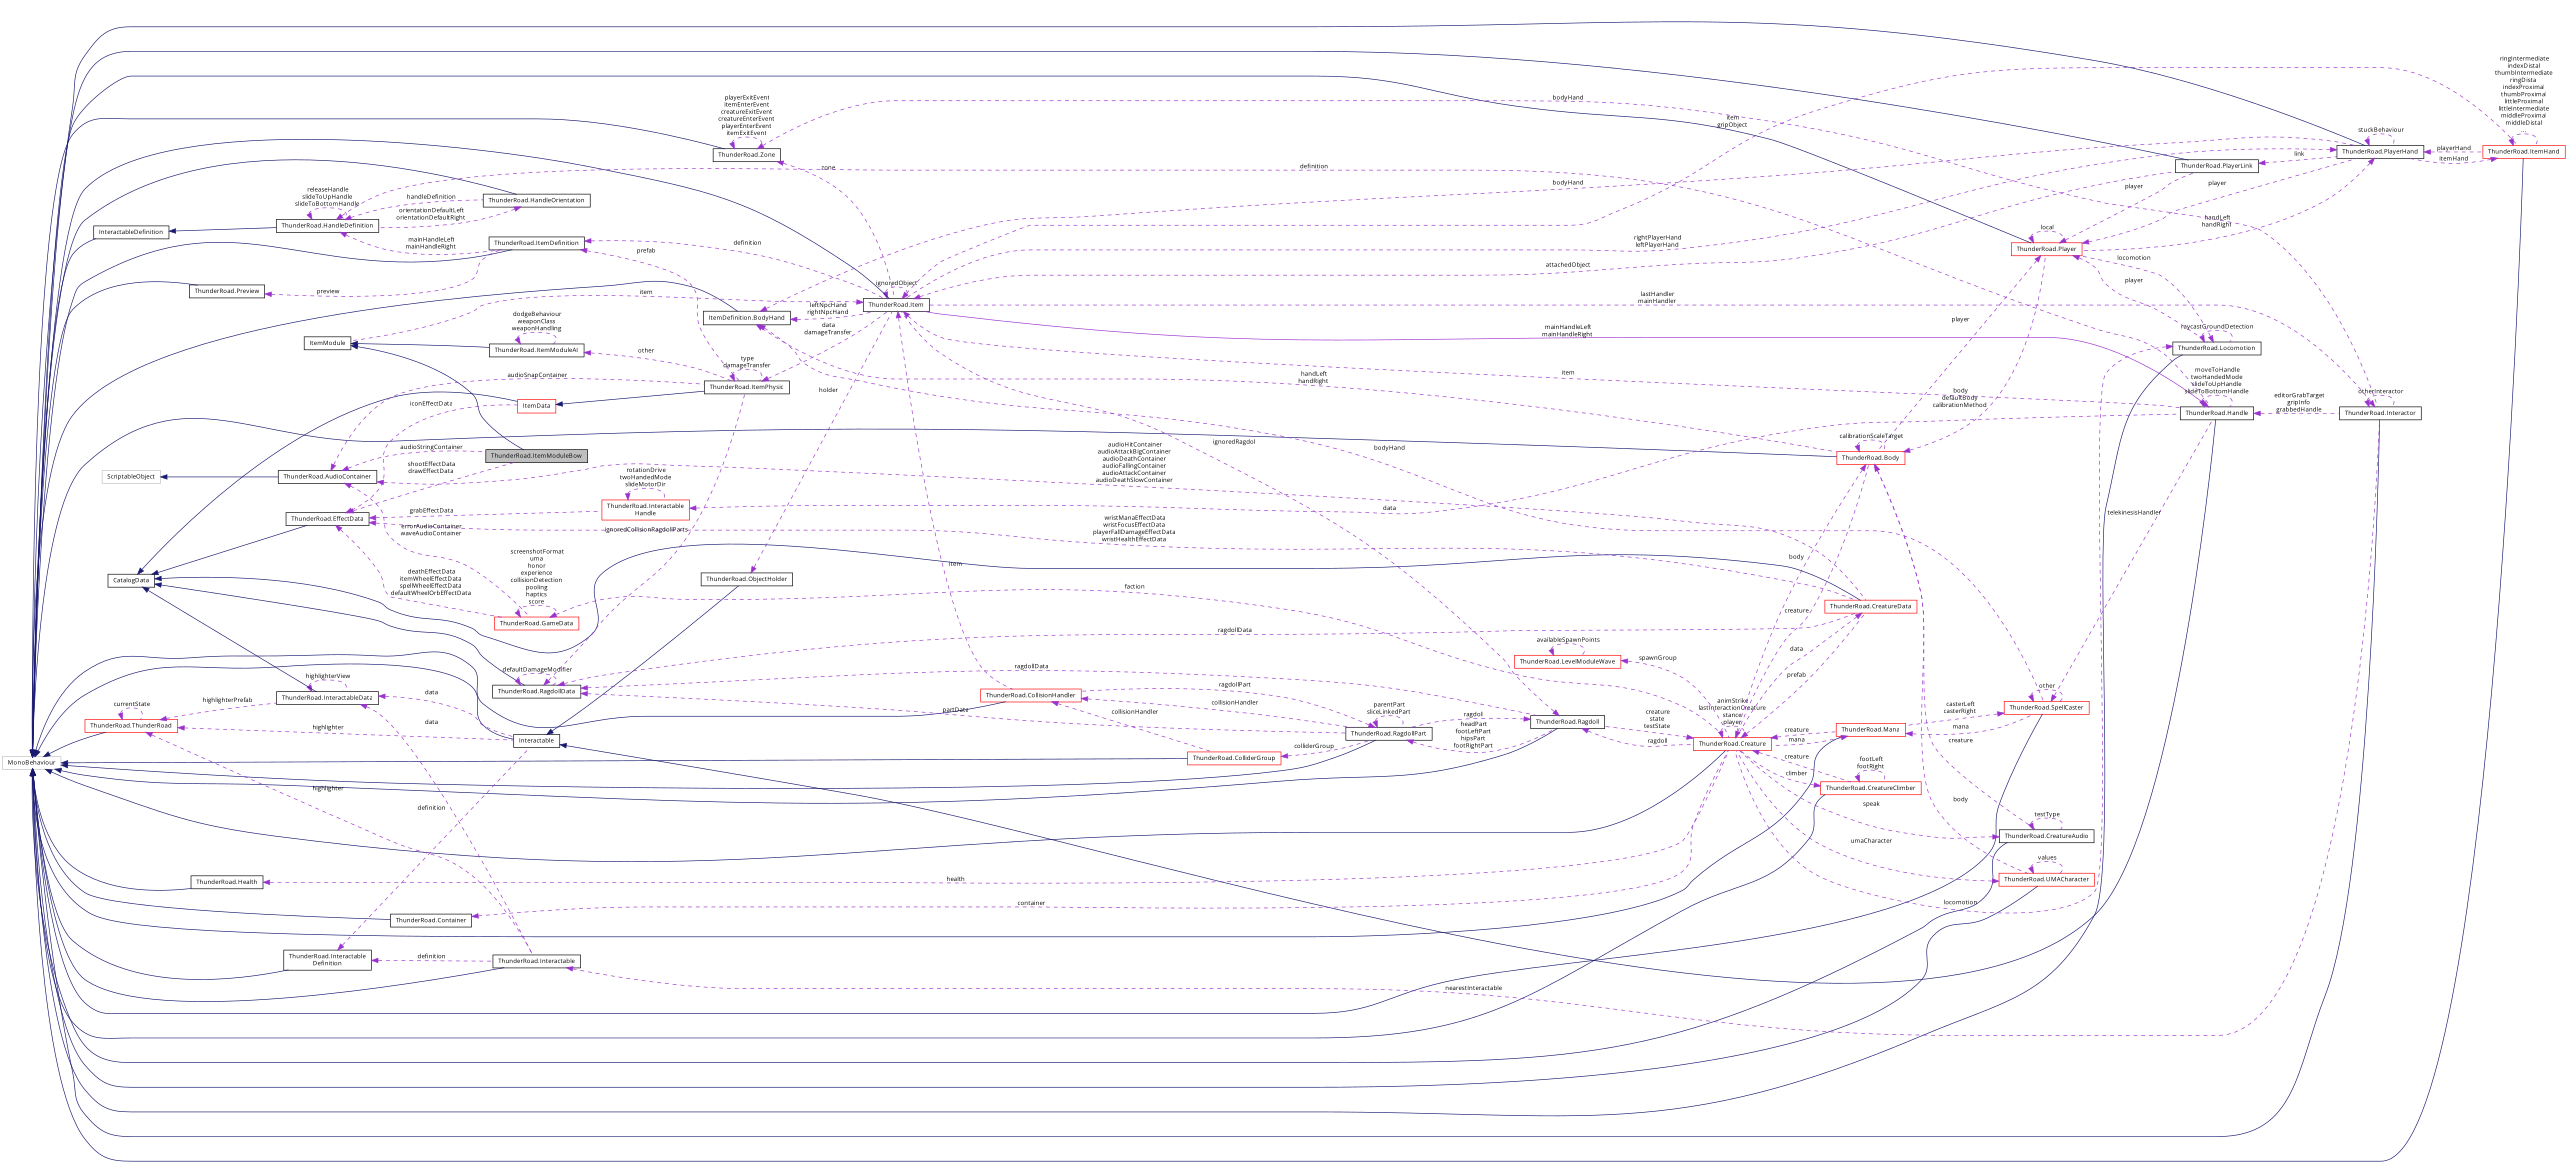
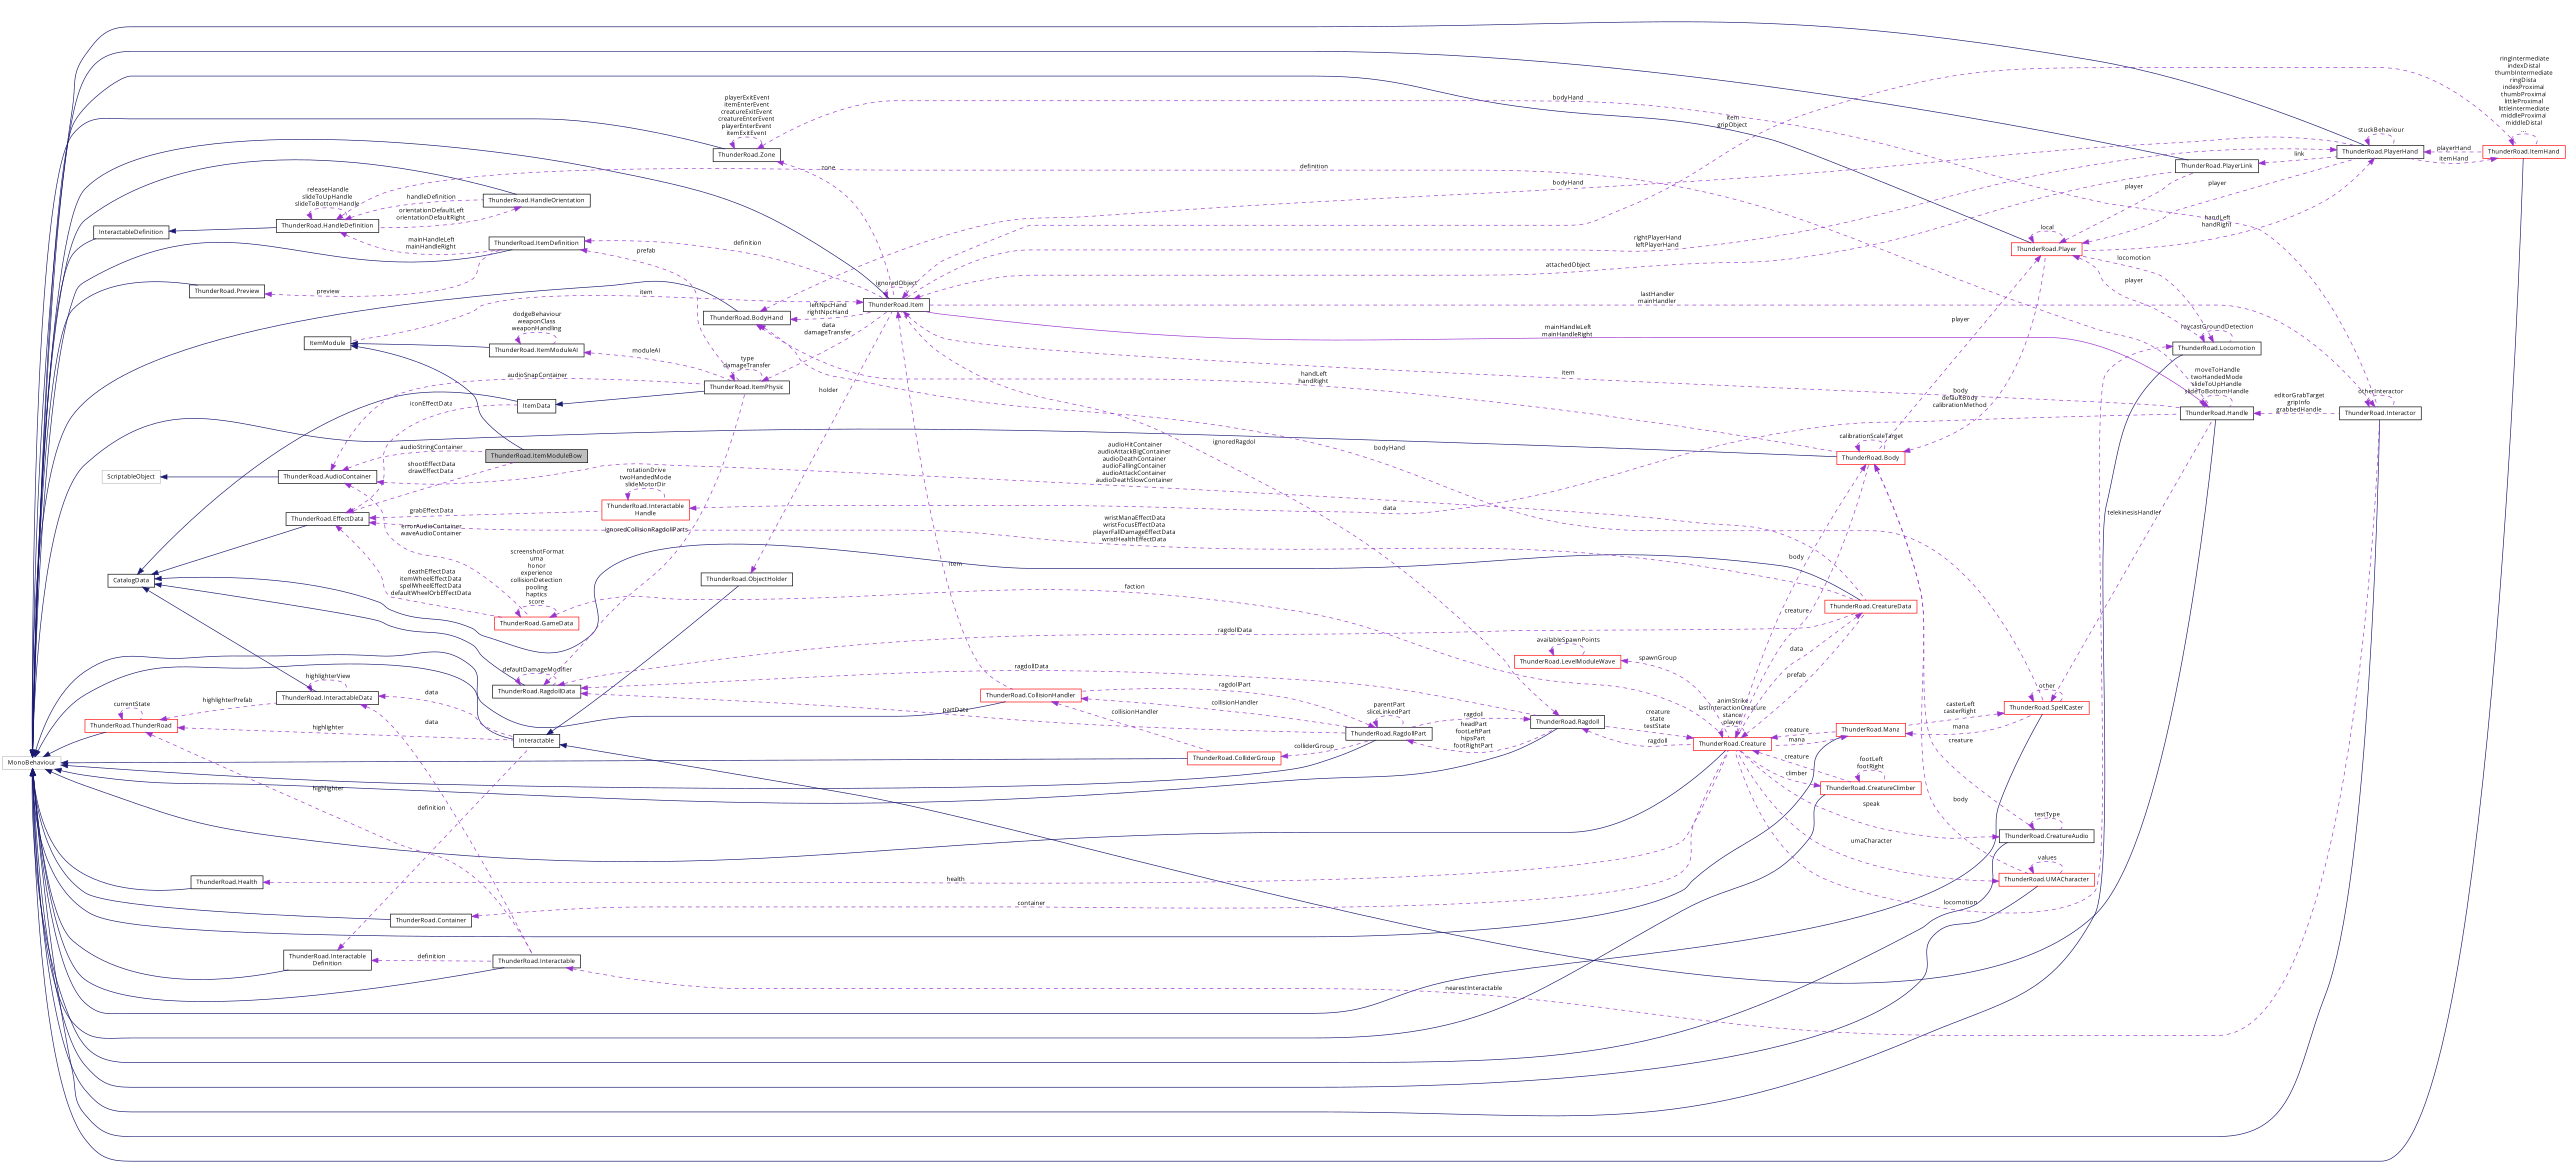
(747, 318) -> (747, 318)
(646, 351) -> (646, 351)
(537, 406) -> (537, 406)
